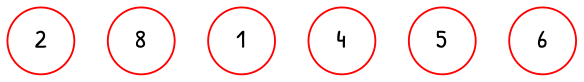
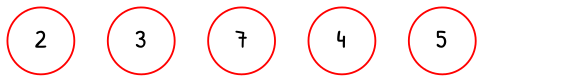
(141, 41) -> (141, 41)
(242, 41) -> (242, 41)
(543, 41) -> none
